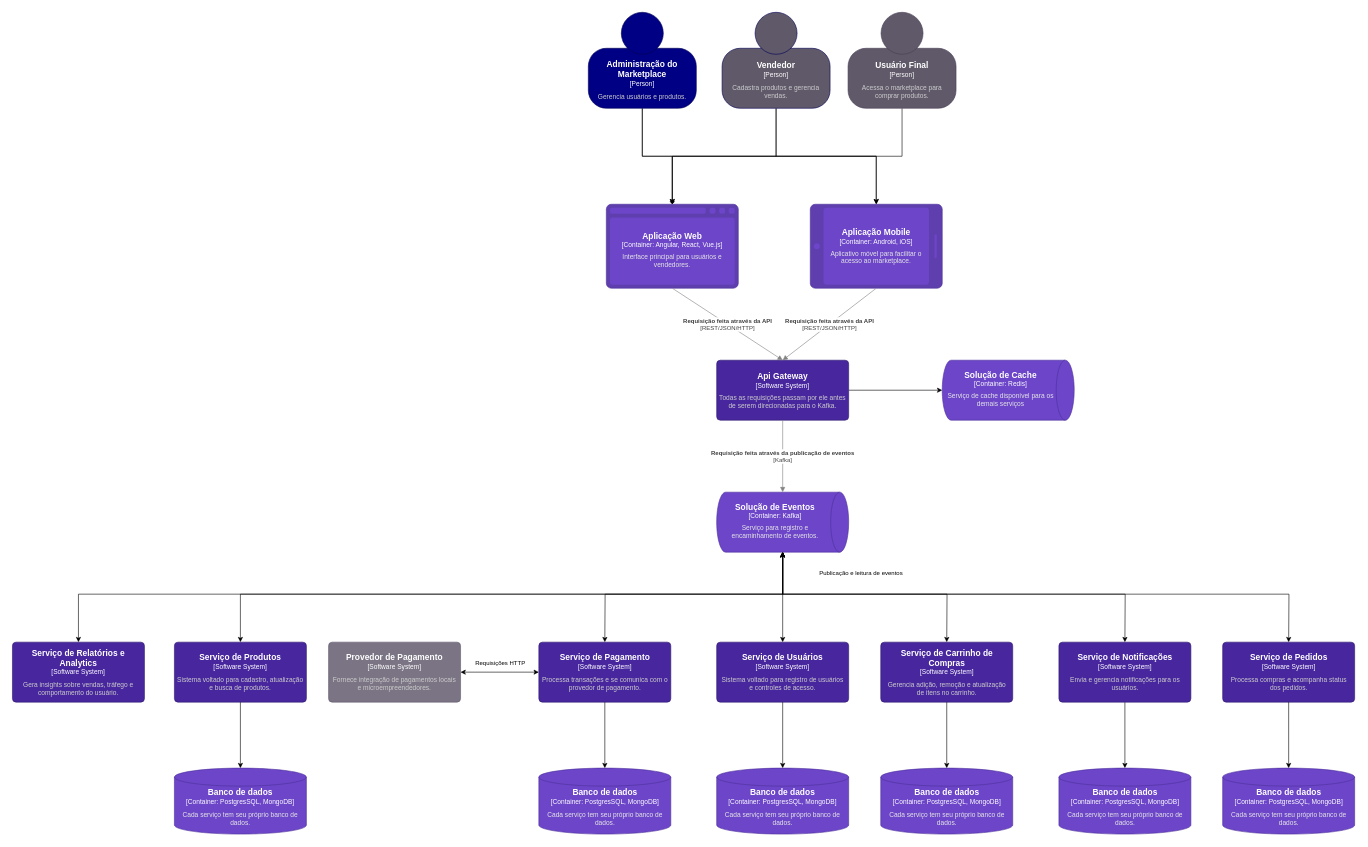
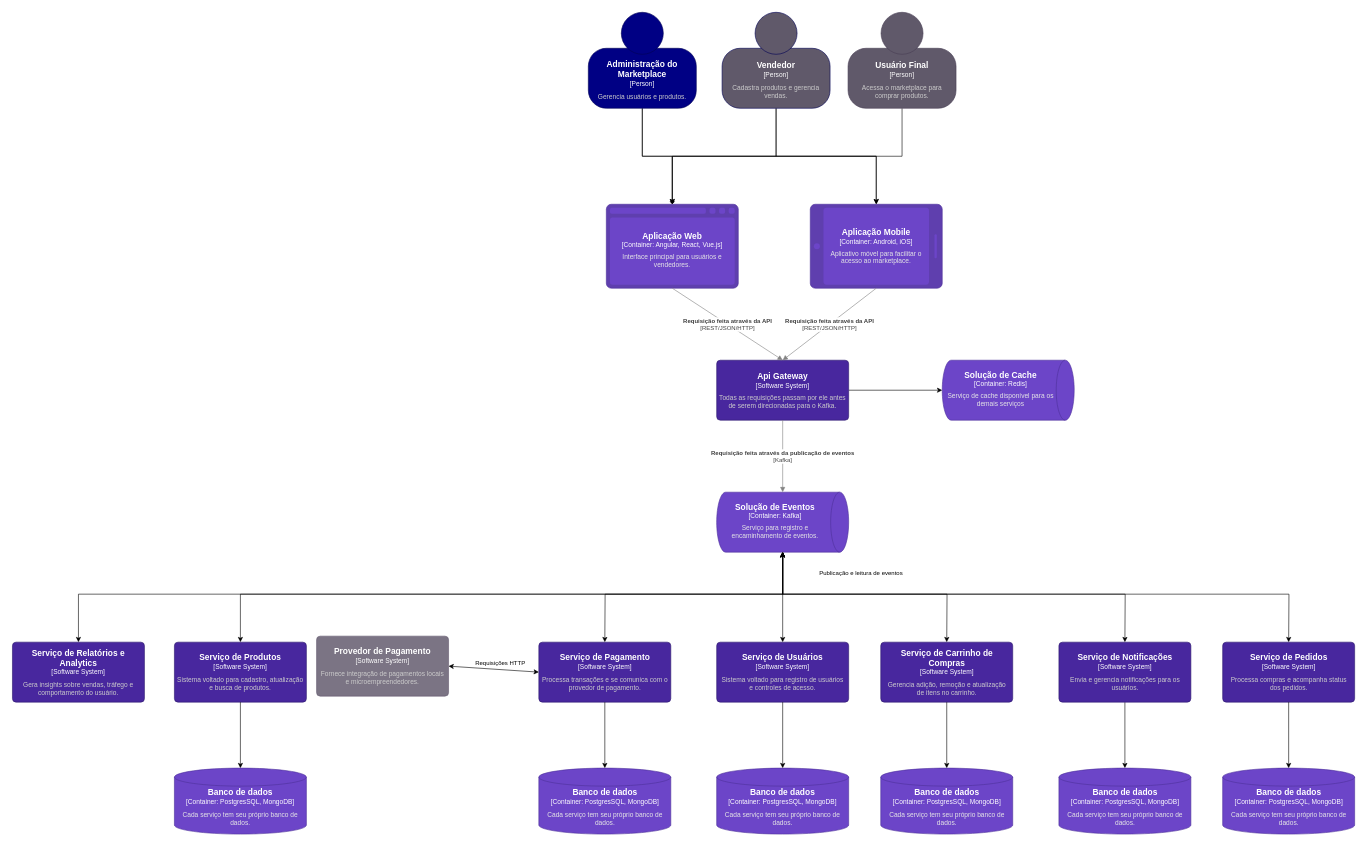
(395, 672) -> (383, 666)
